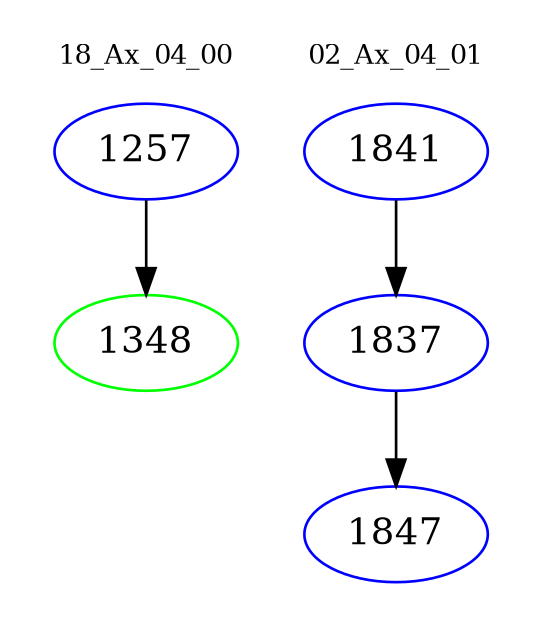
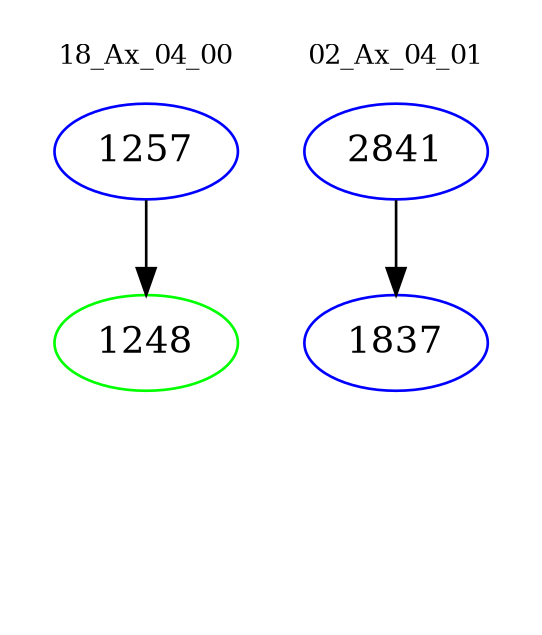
(396, 152) -> (396, 152)
(146, 343) -> (146, 343)
(396, 534) -> none
